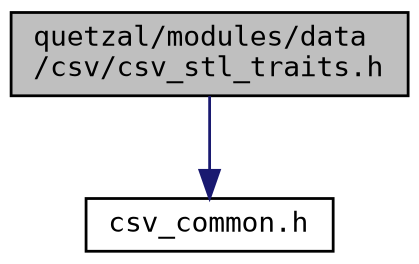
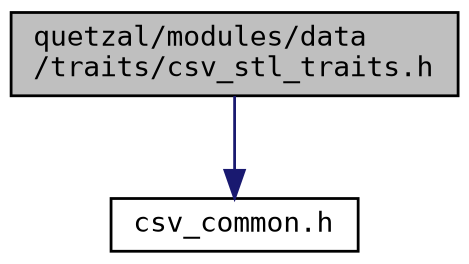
(210, 54) -> (235, 54)
